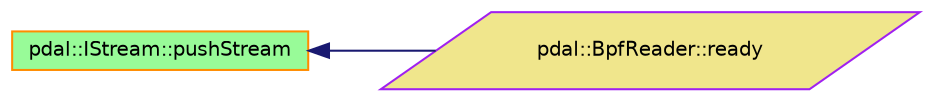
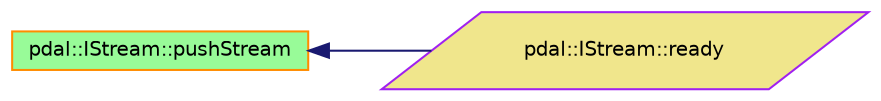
(650, 51) -> (625, 51)
